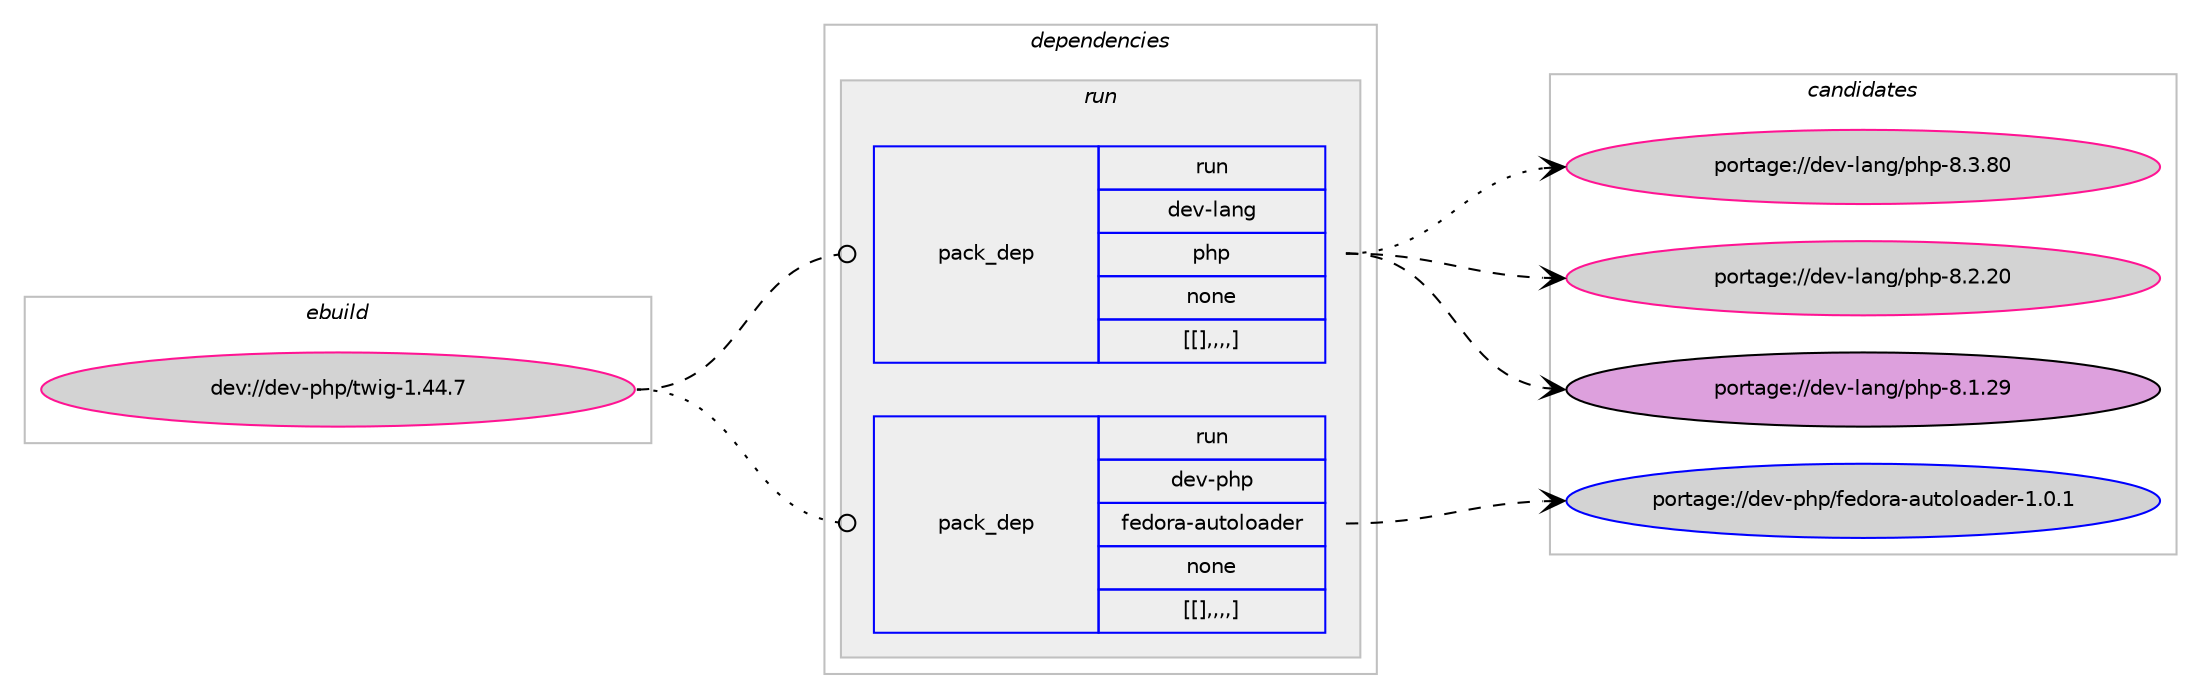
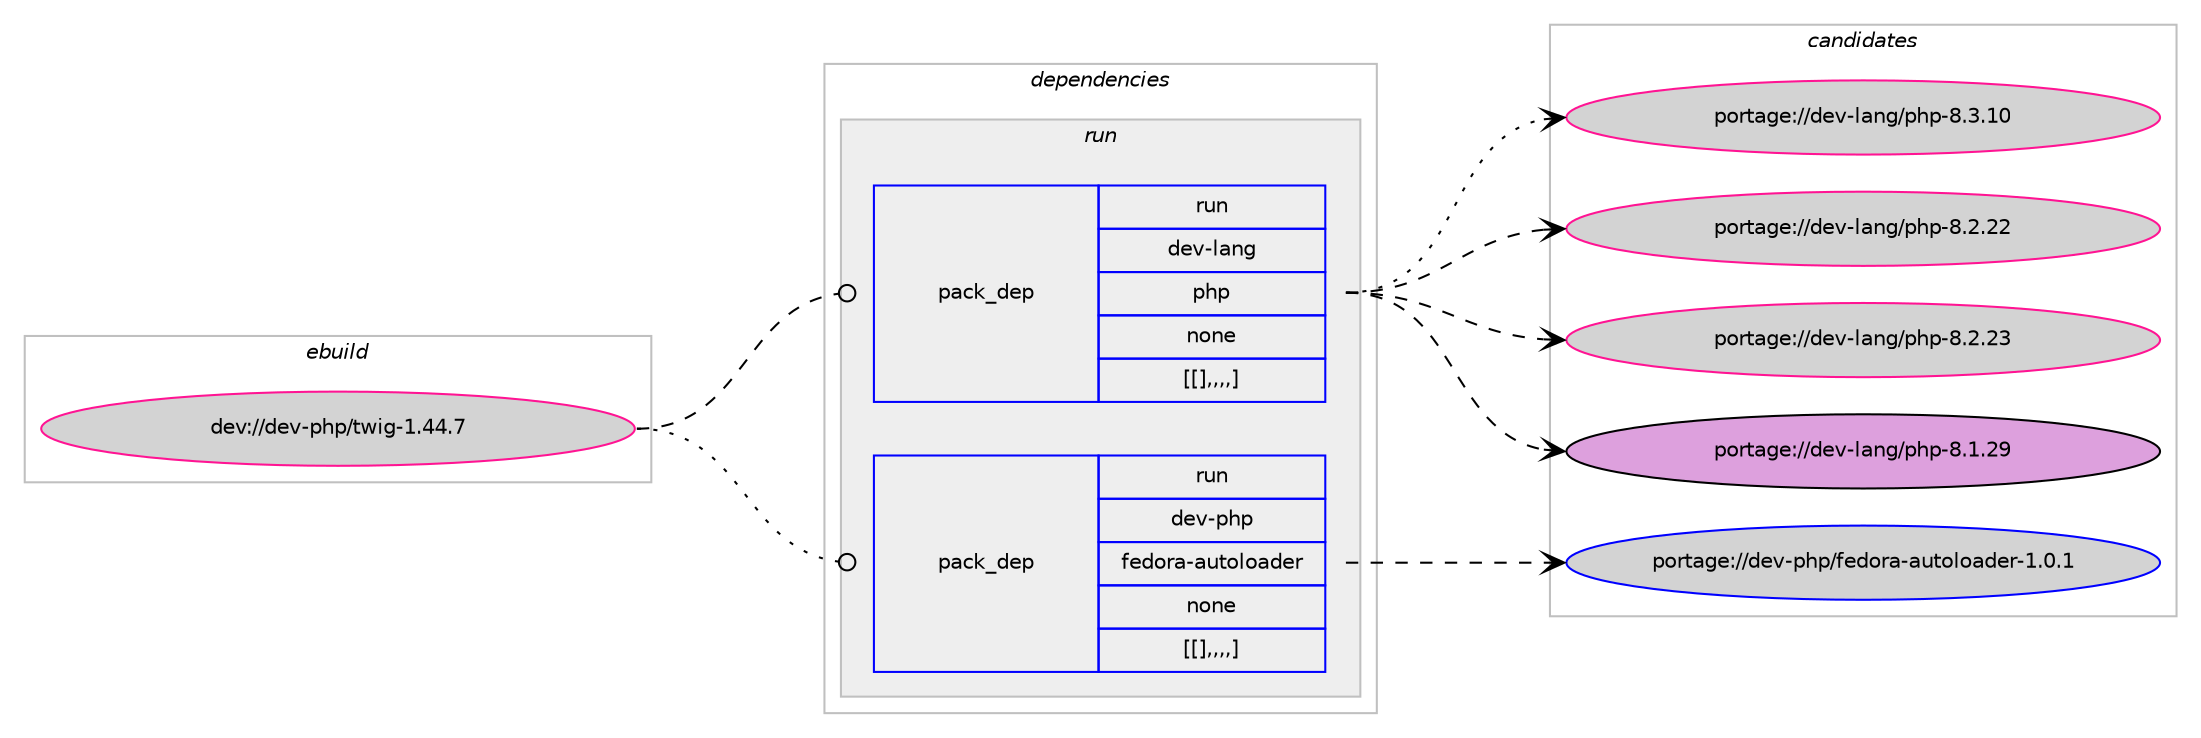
(1863, 167) -> (1863, 117)
none -> (1863, 229)
(1863, 278) -> (1863, 340)
